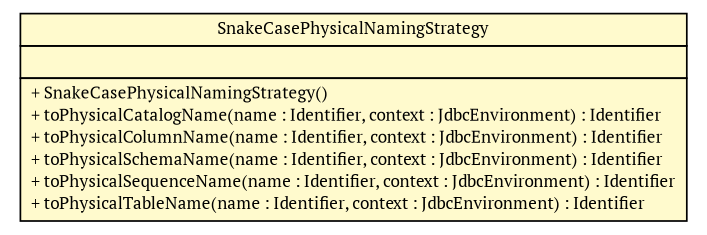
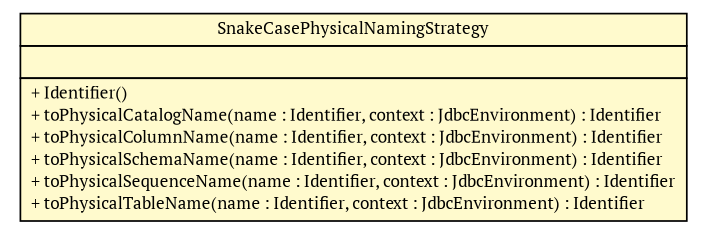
(180, 94) -> (80, 94)
